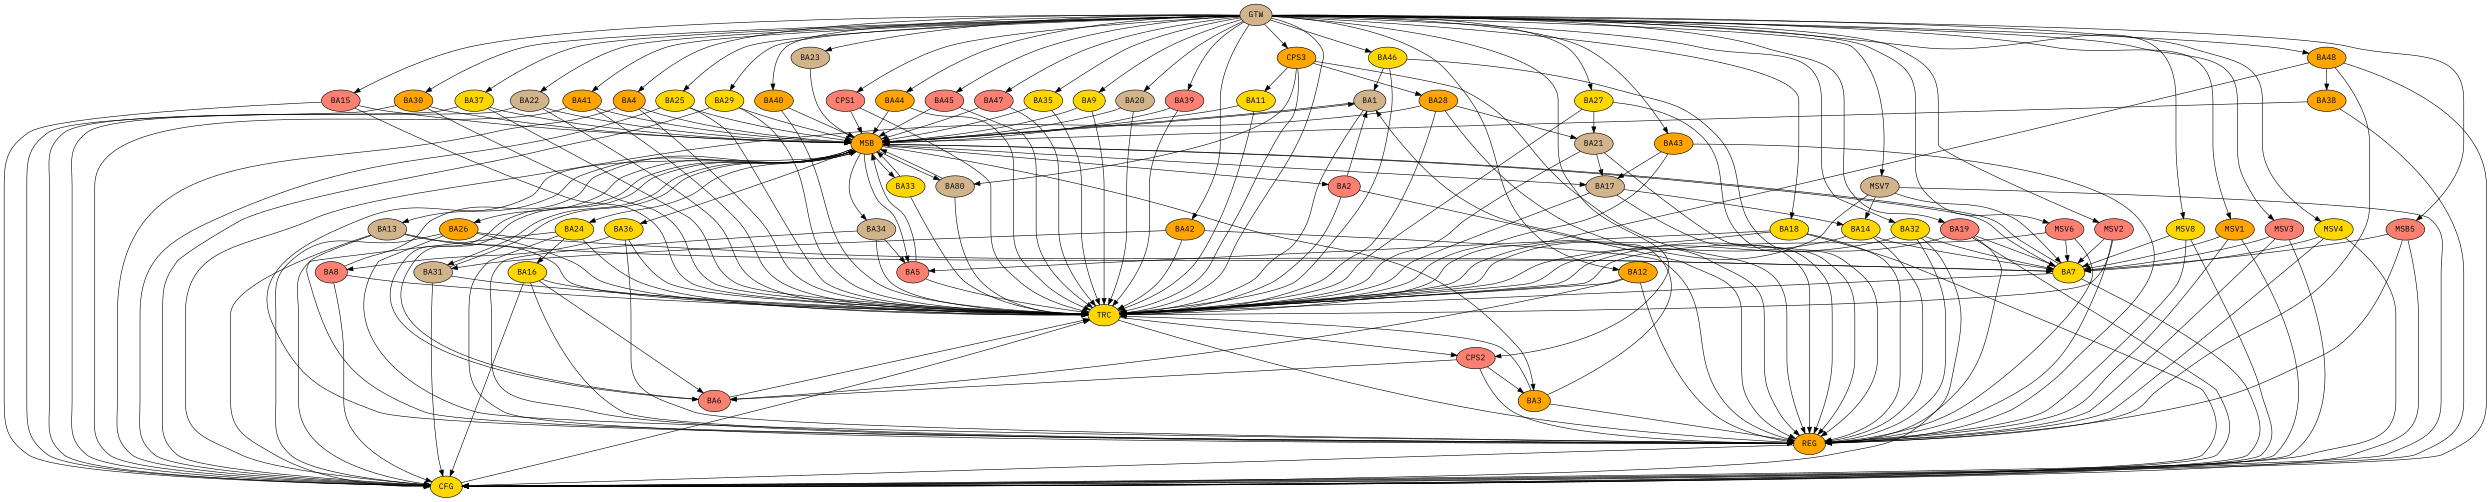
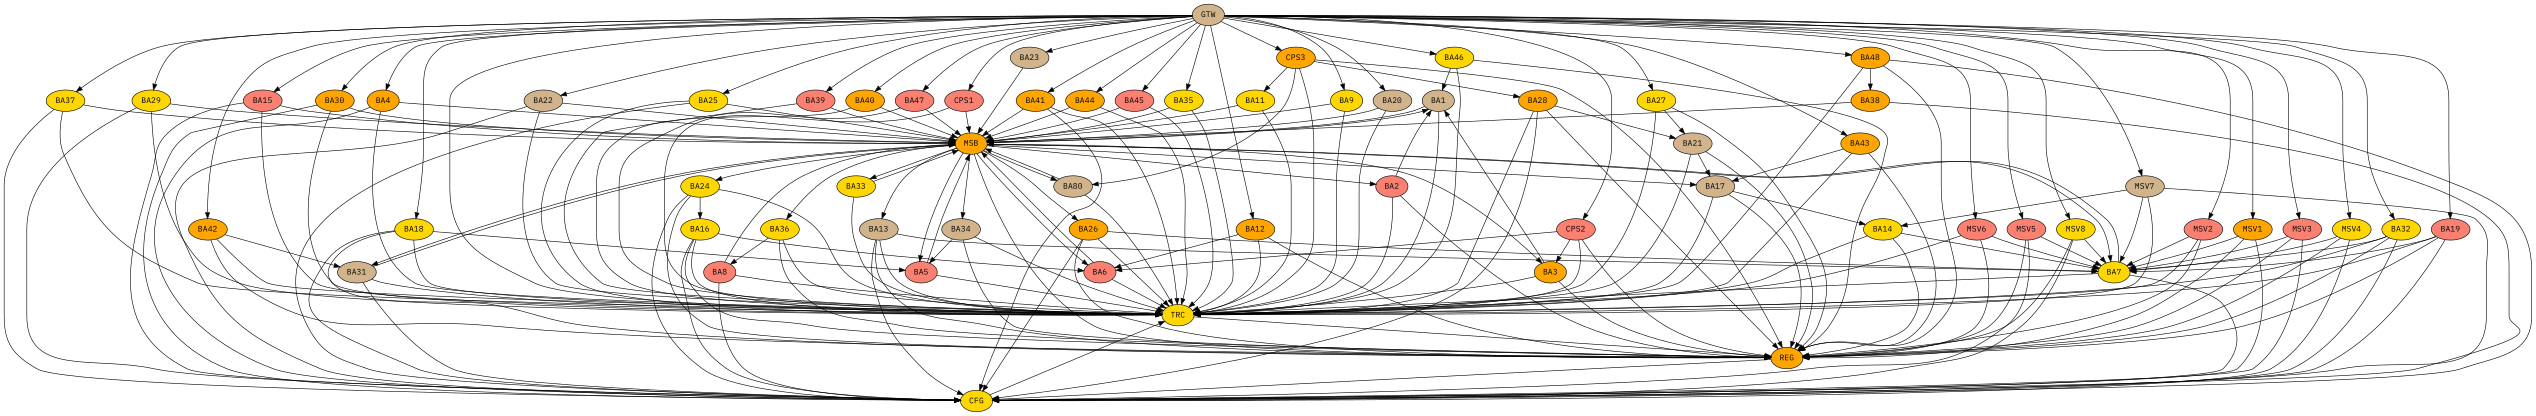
(2405, 229) -> (2026, 229)
(1285, 336) -> (1410, 308)
